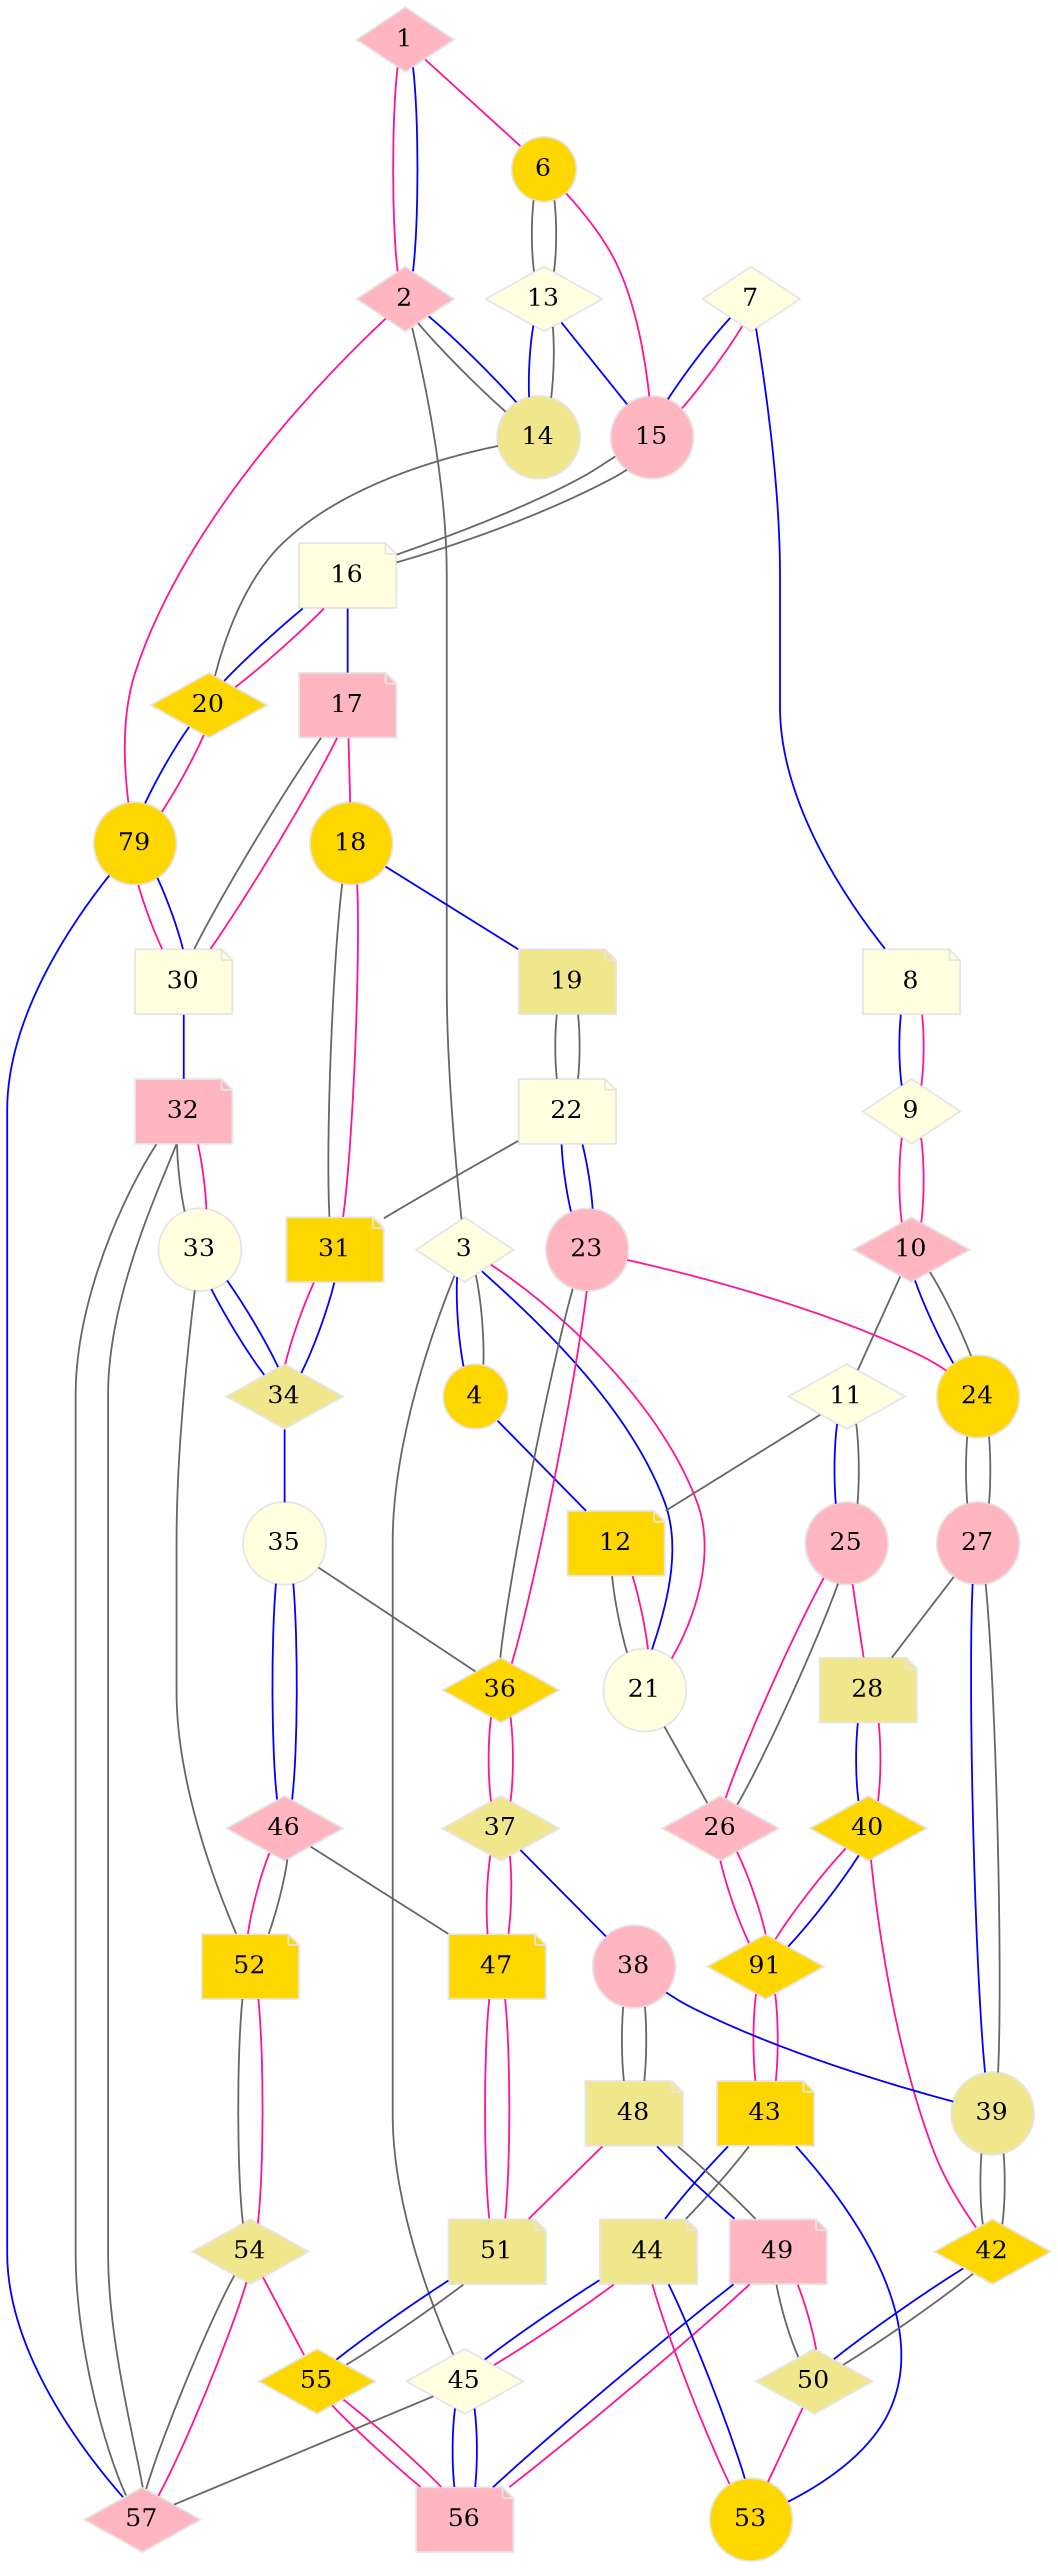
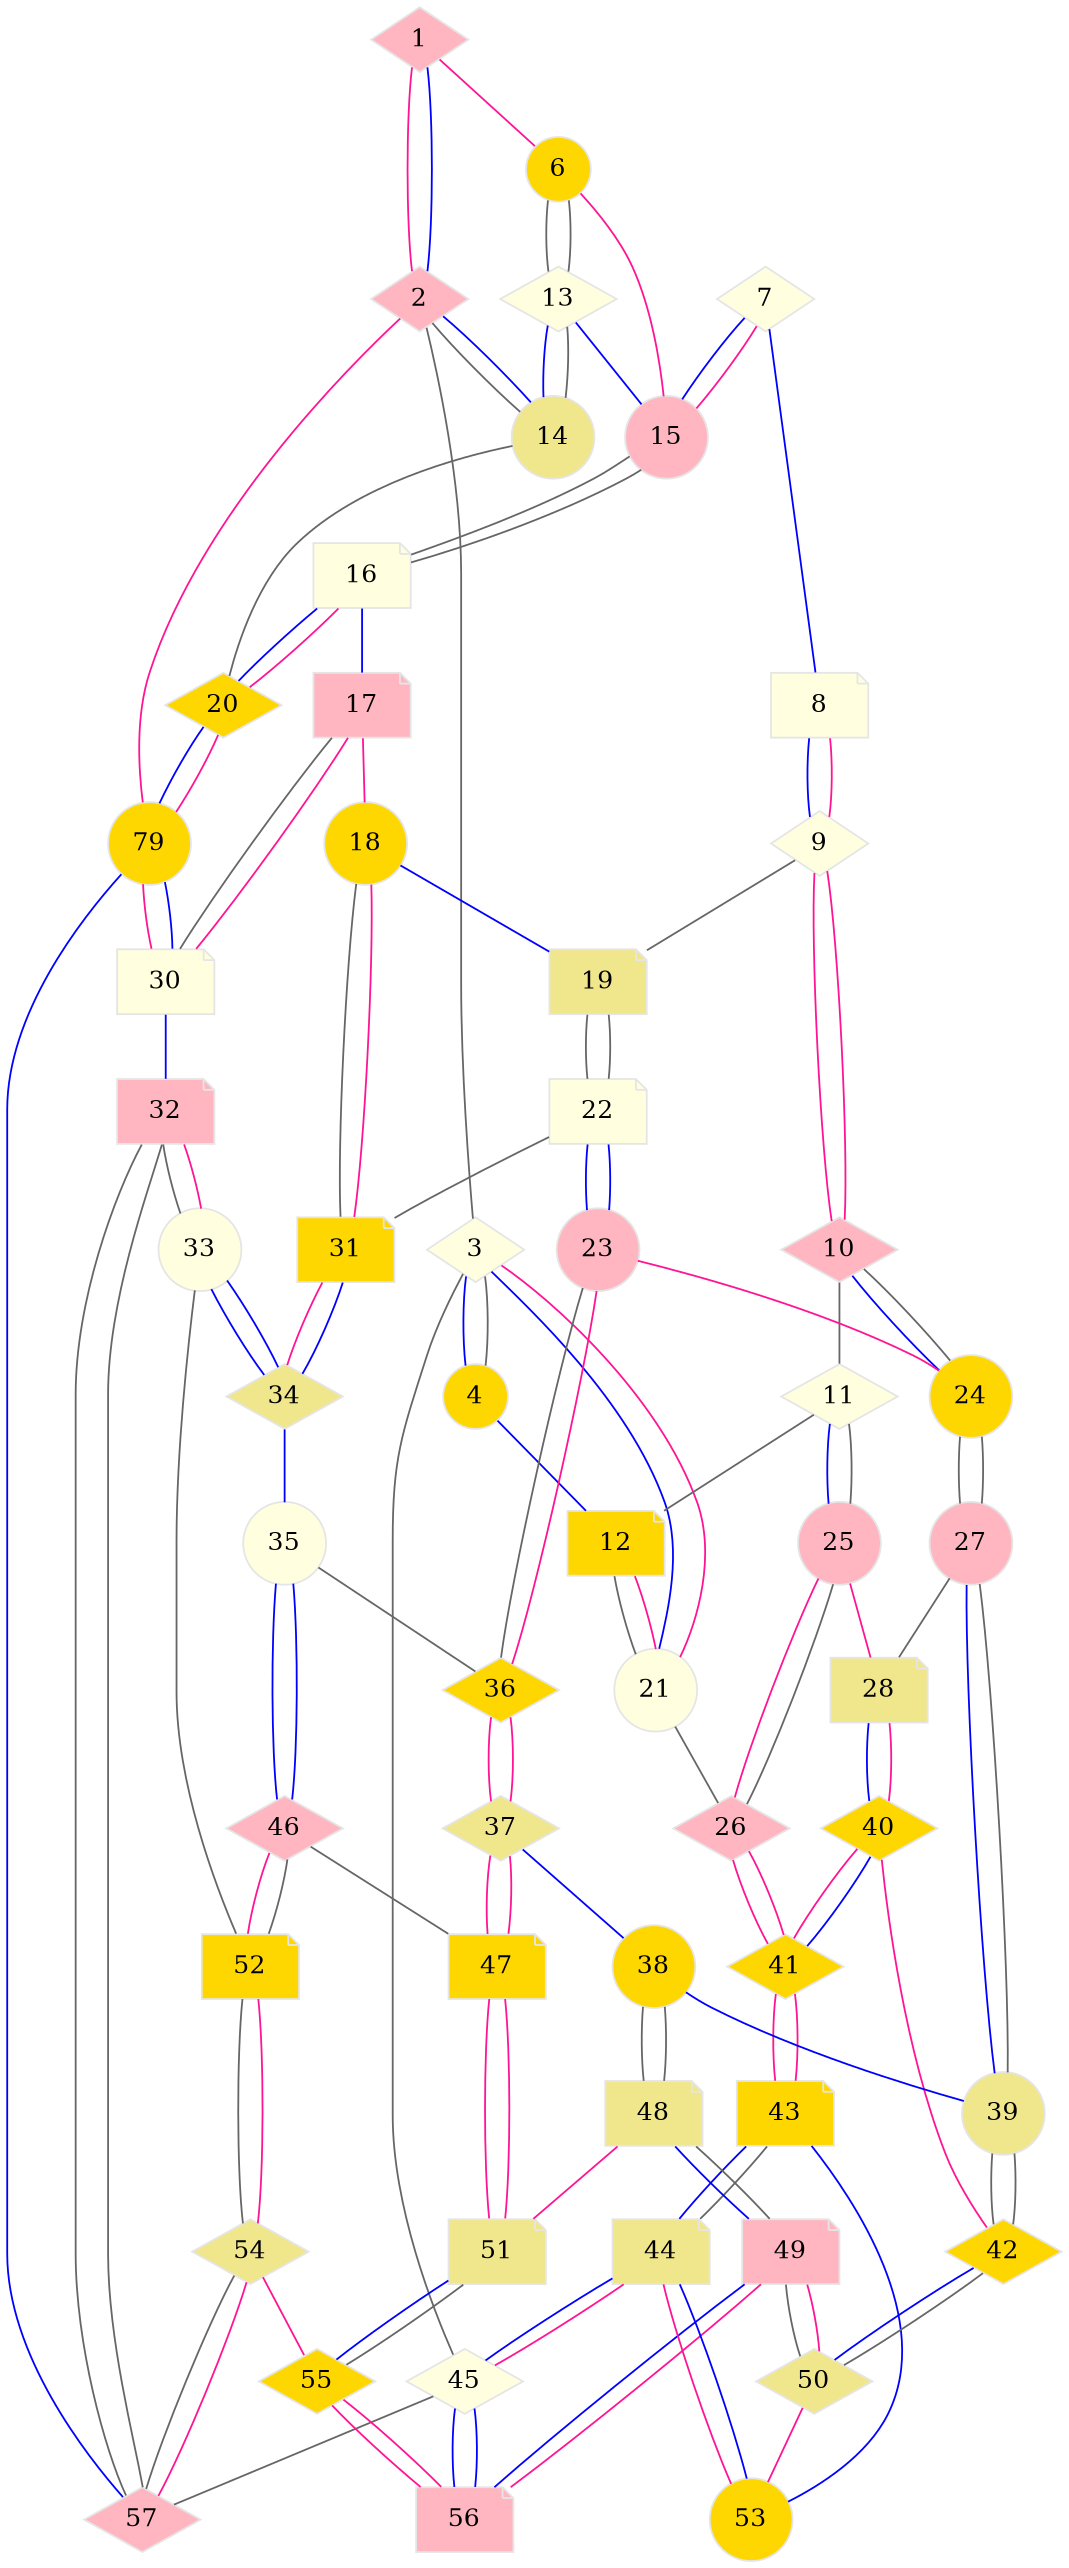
none -> (721, 905)
(634, 1967) -> (654, 1967)
(766, 1967) -> (785, 1967)
